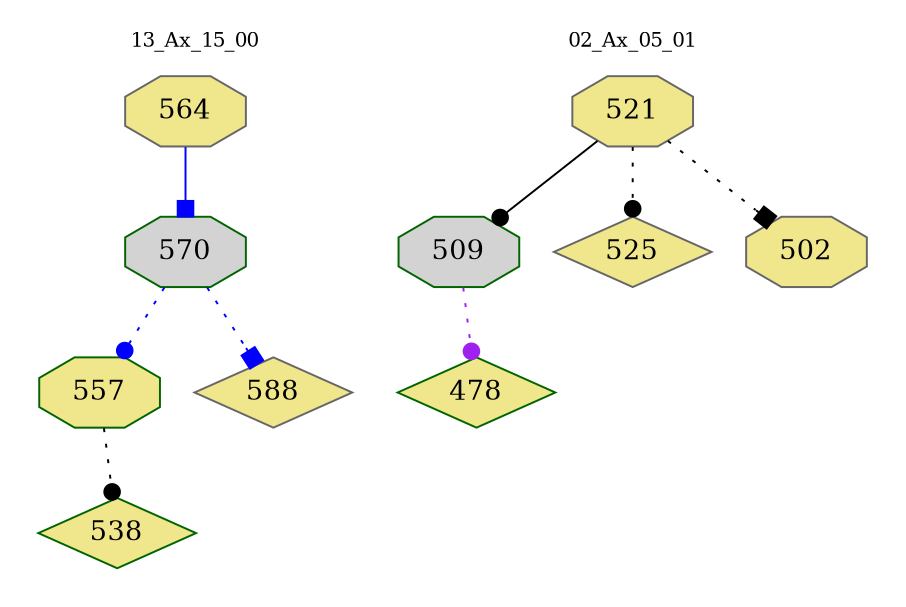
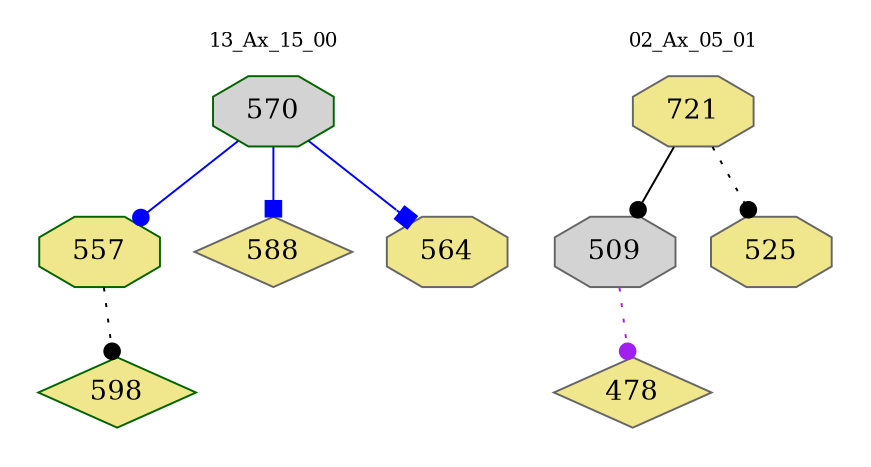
(633, 111) -> (693, 111)
(186, 172) -> (352, 175)
(459, 252) -> (615, 252)
(633, 252) -> (771, 252)
(806, 252) -> none
(147, 316) -> (193, 177)
(227, 318) -> (273, 172)
(476, 393) -> (633, 393)
(117, 533) -> (117, 393)
